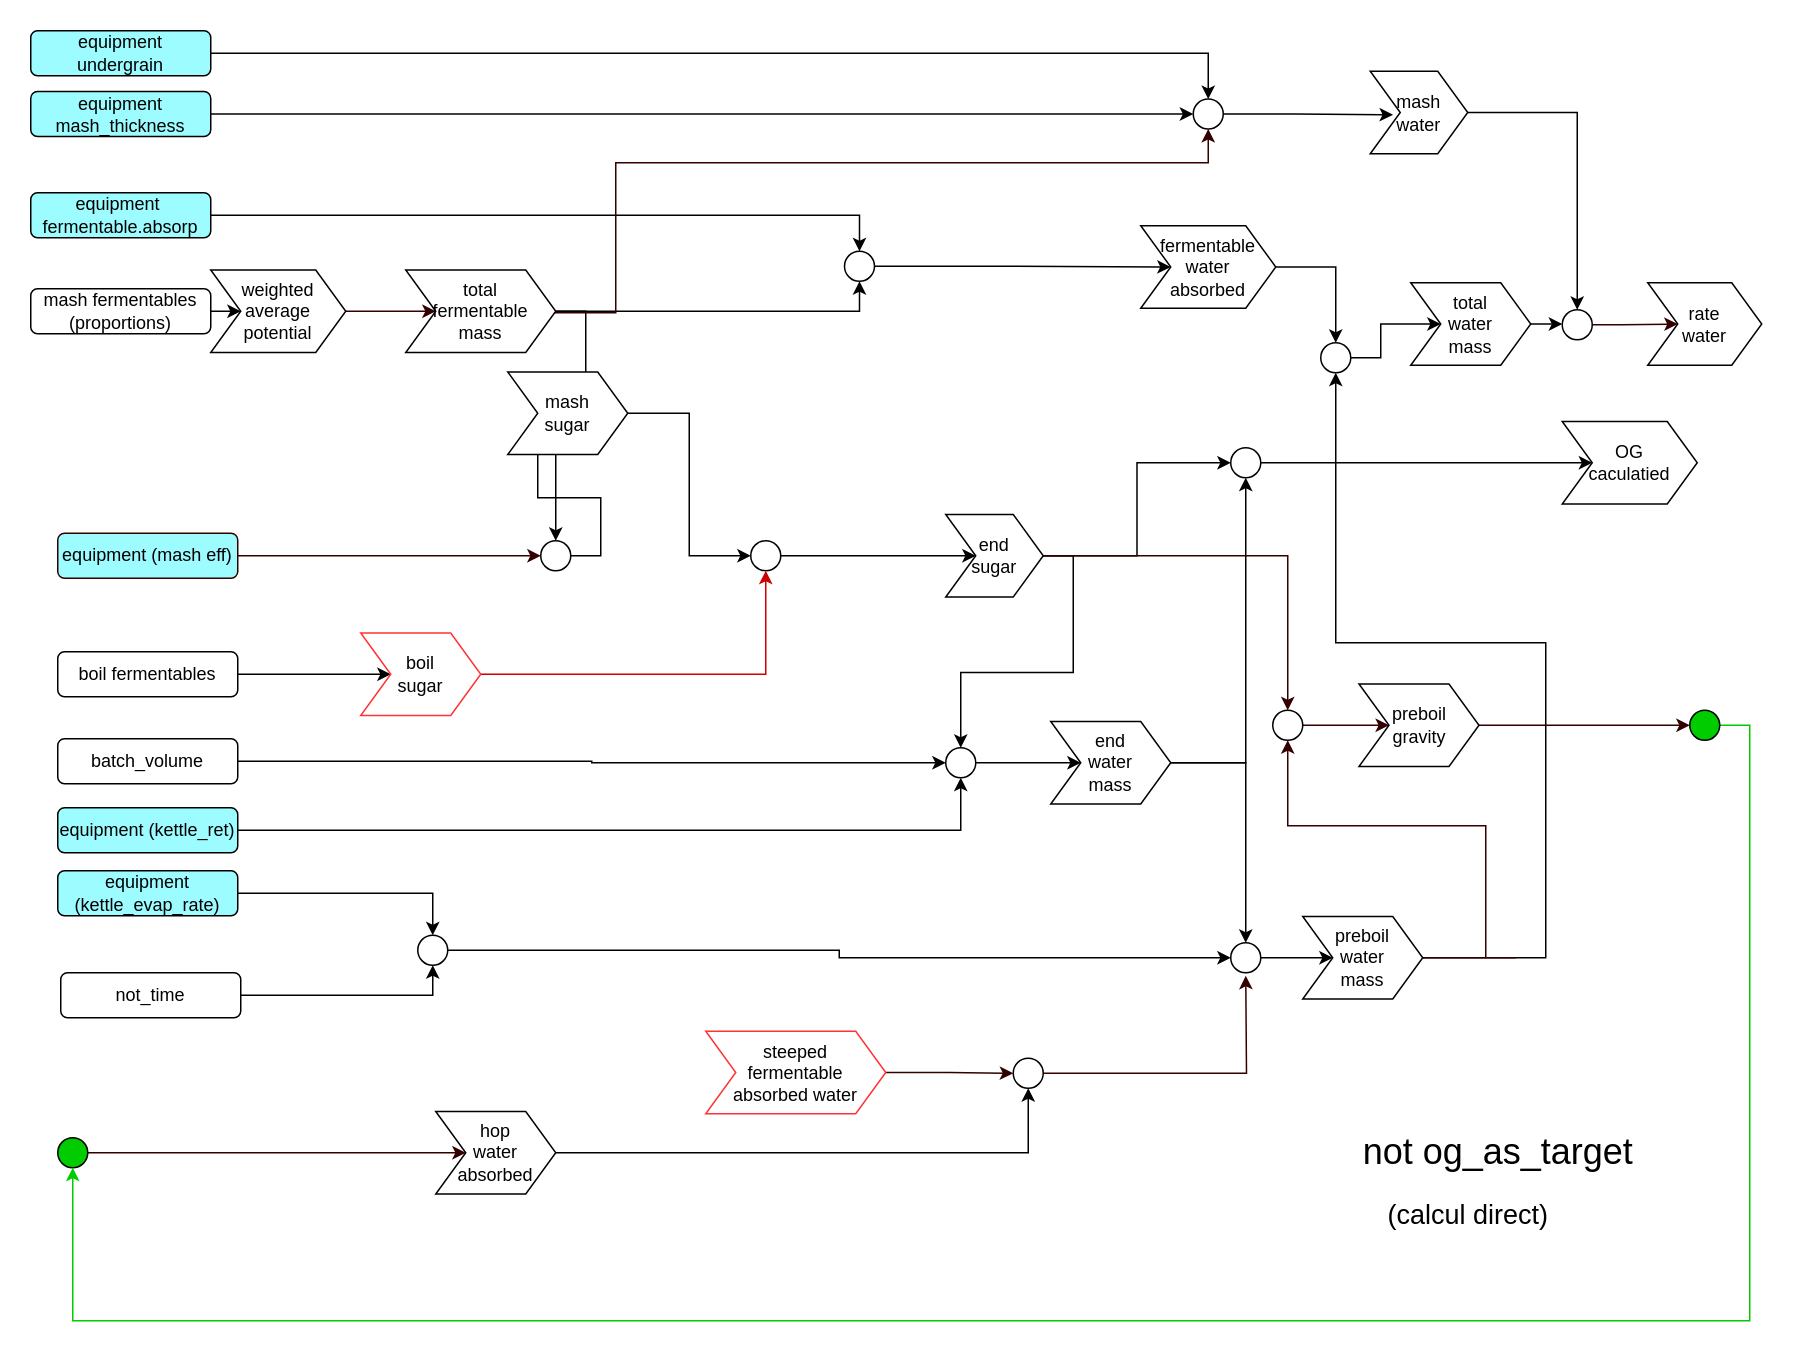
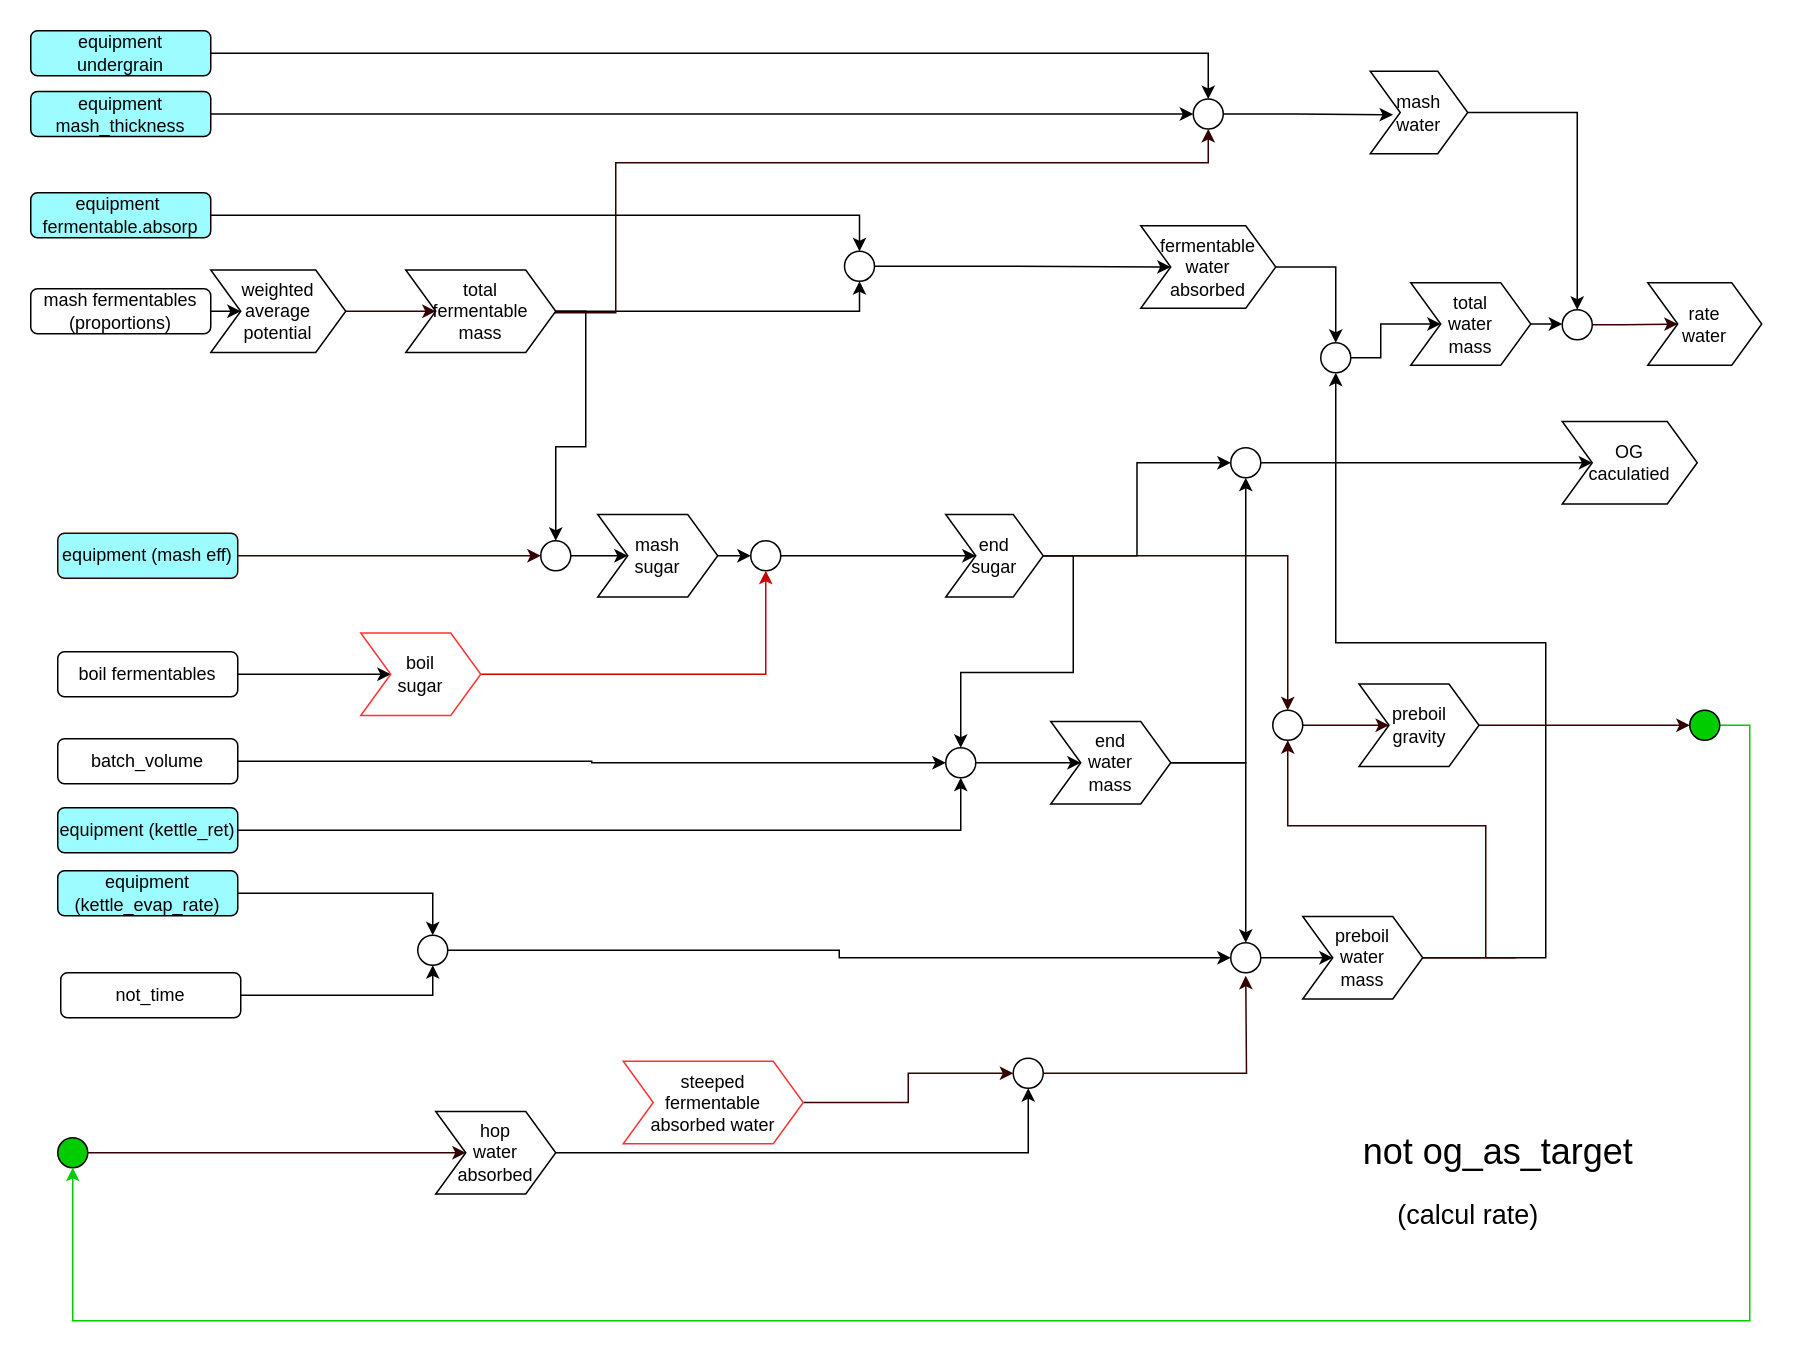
(568, 413) -> (658, 556)
(796, 1073) -> (713, 1103)
(1469, 1213) -> (1469, 1213)
